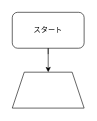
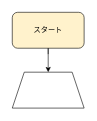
(48, 30) -> (48, 30)
